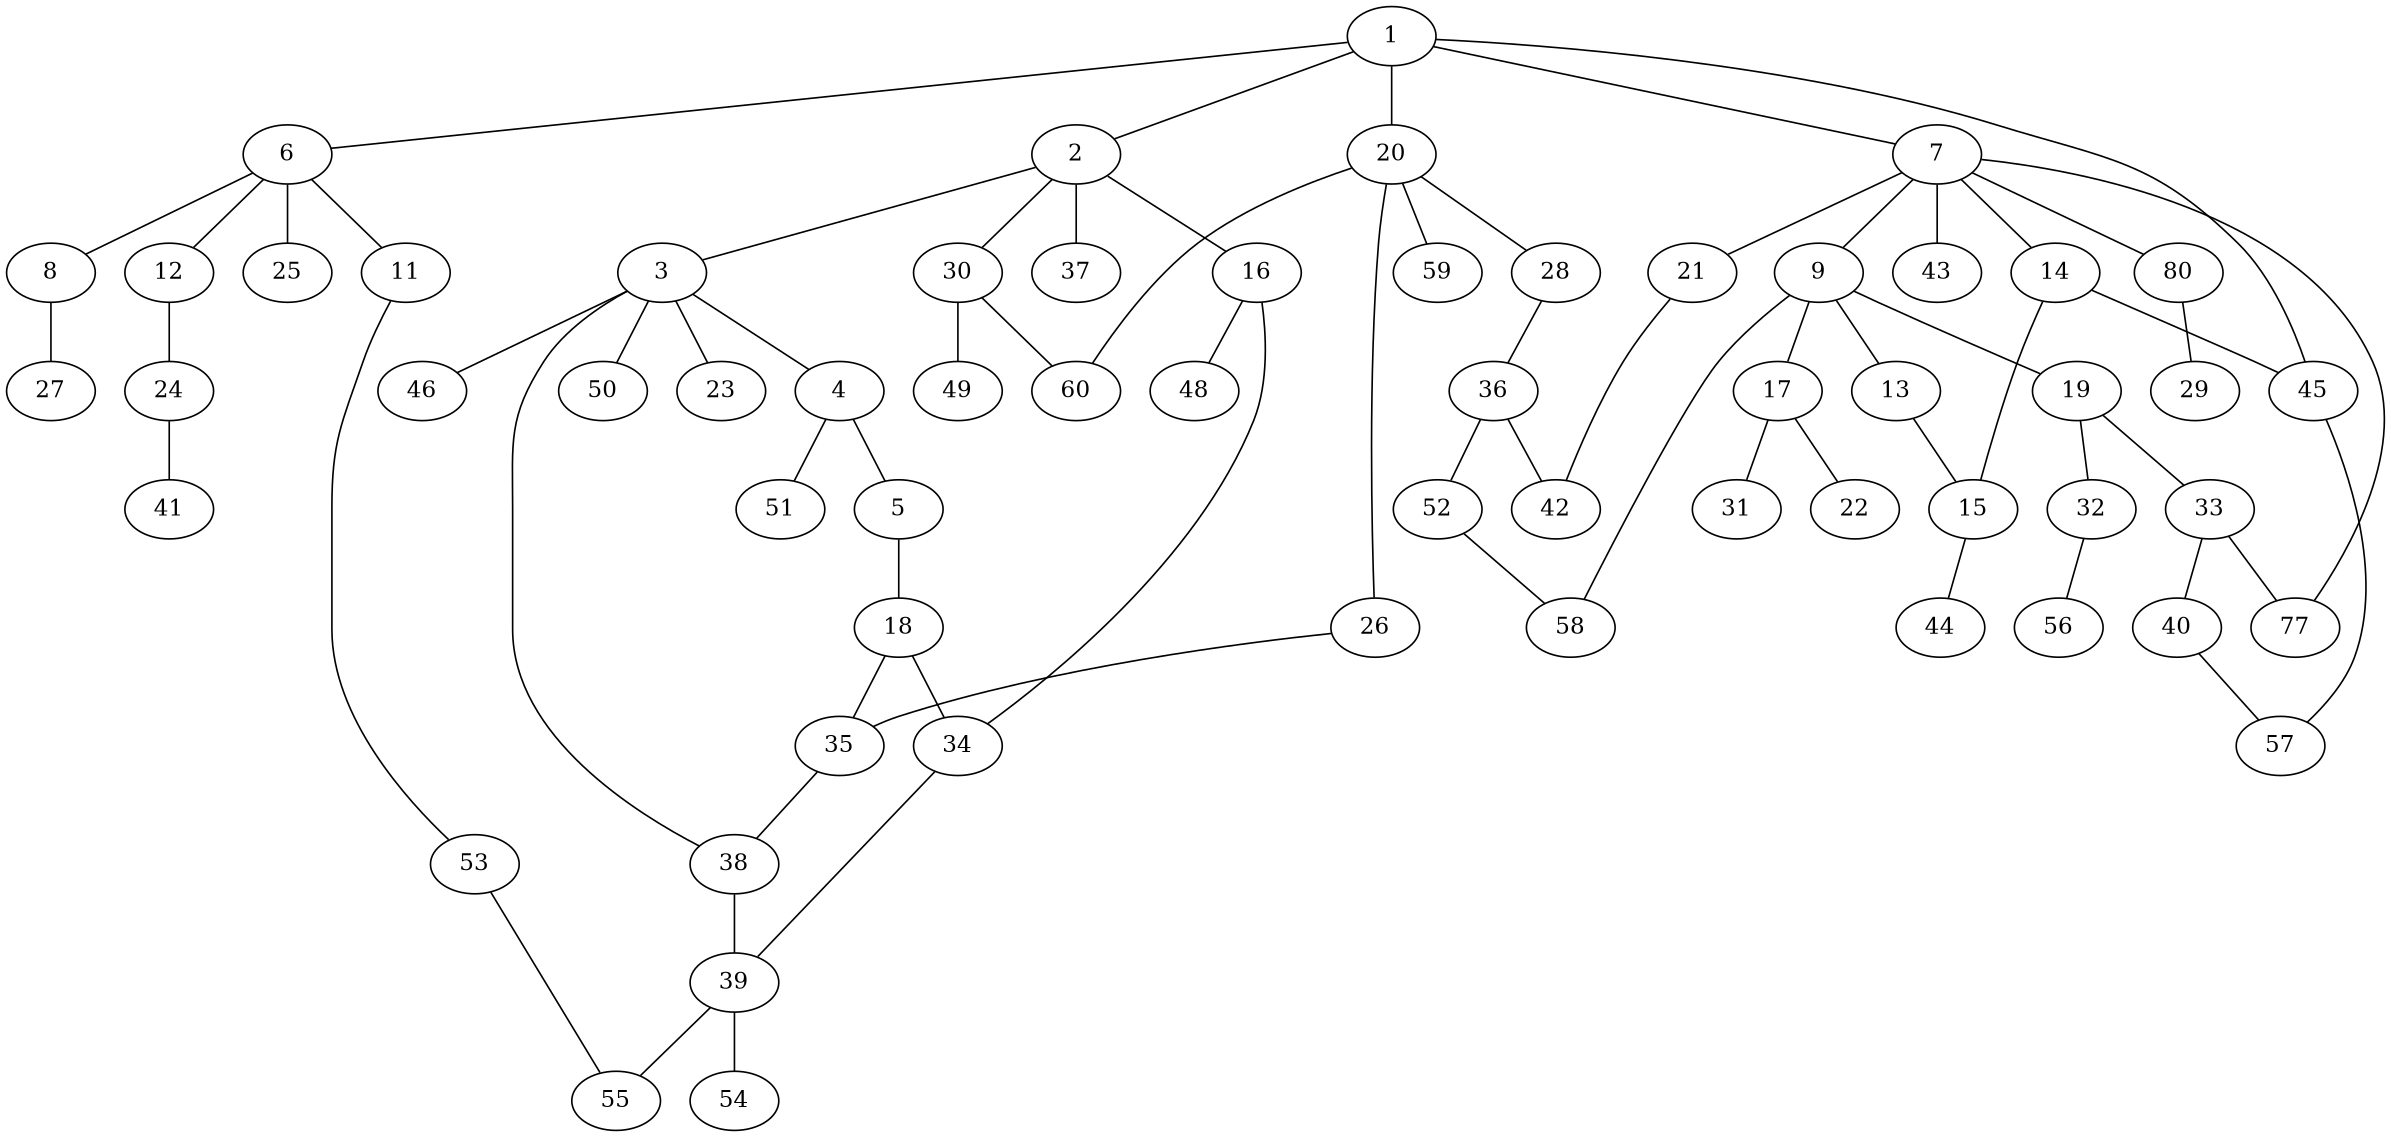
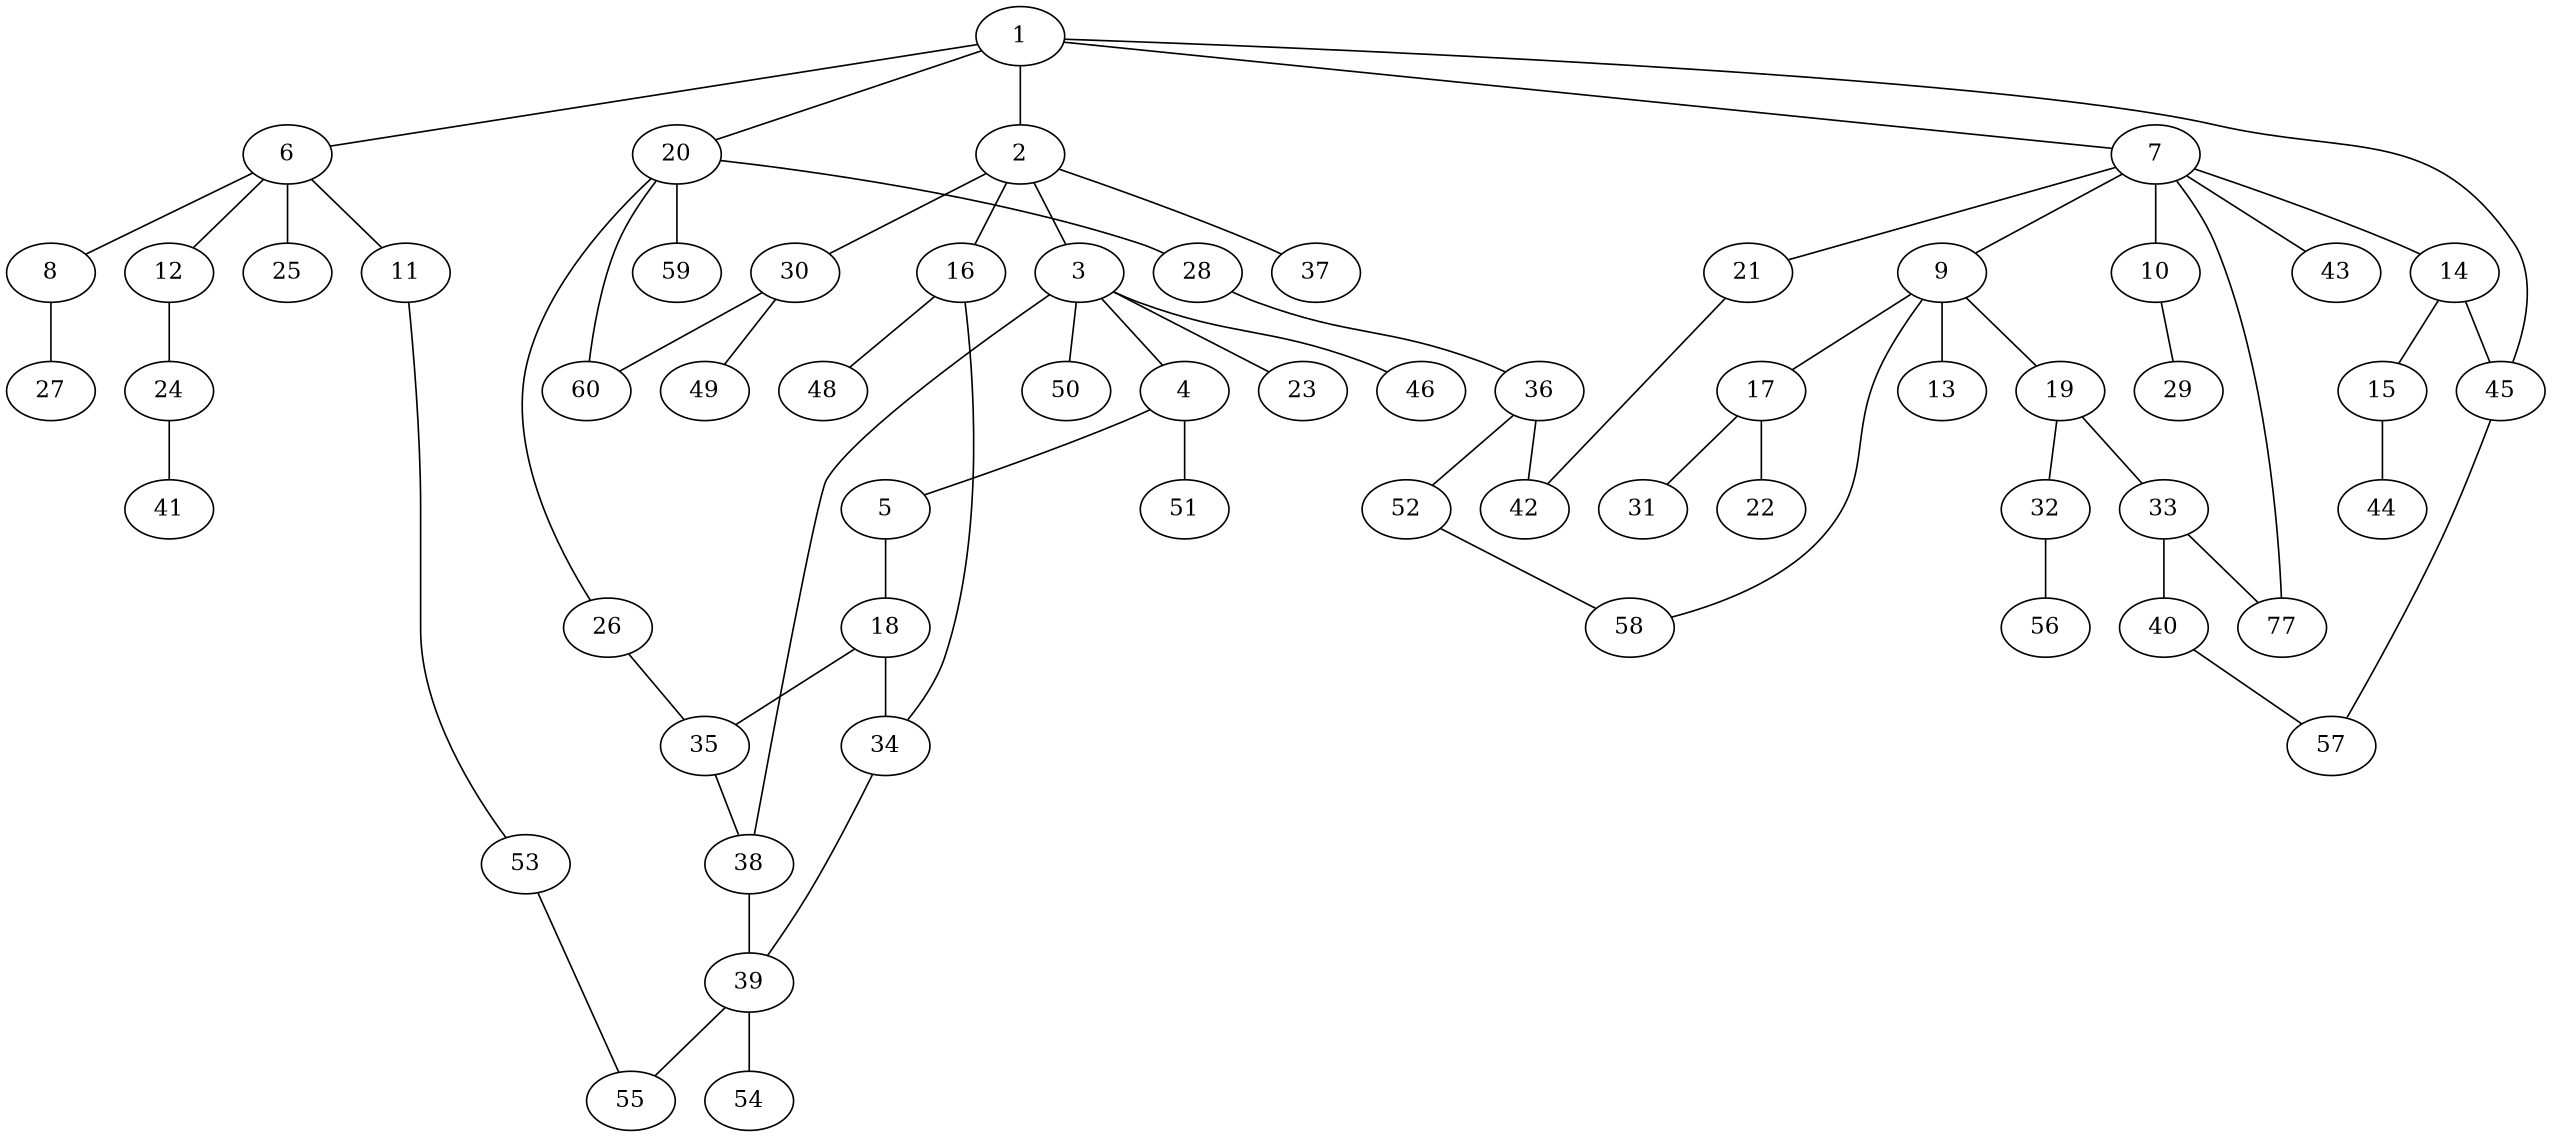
(2179, 273) -> (2156, 273)
(1935, 450) -> none
